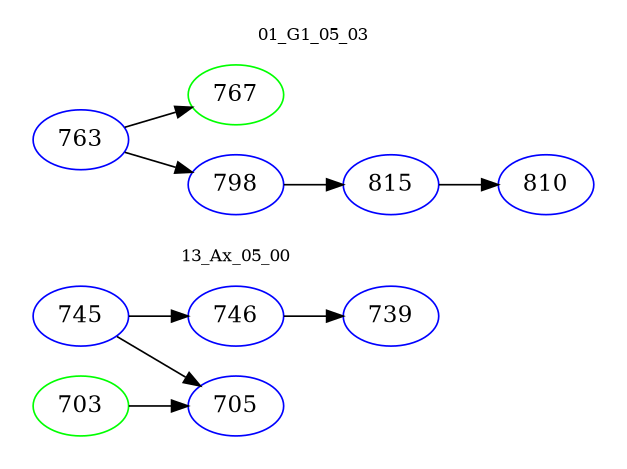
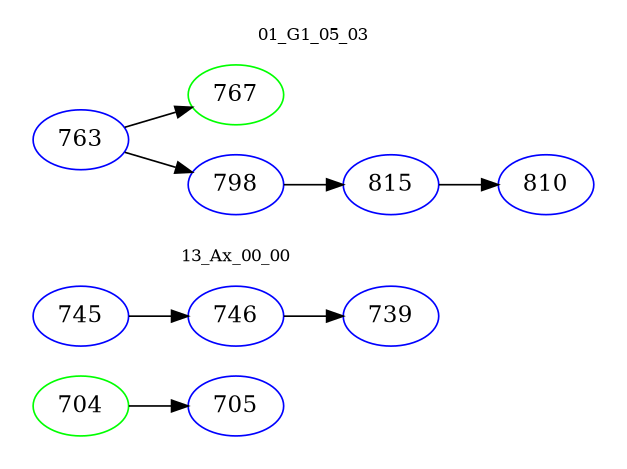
(236, 257) -> (236, 257)
(151, 357) -> none
(81, 406) -> (81, 406)
